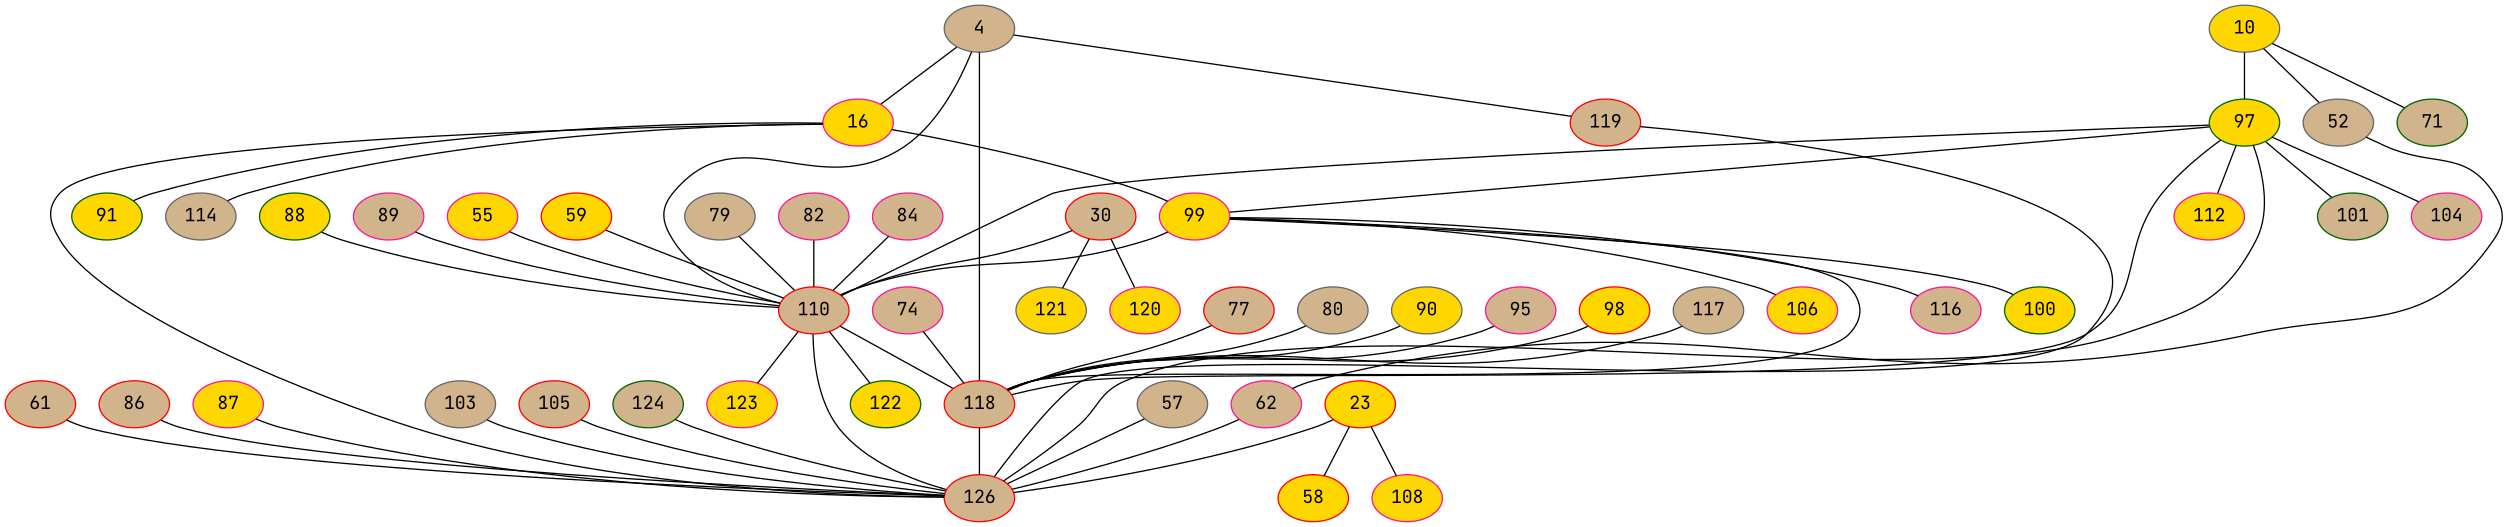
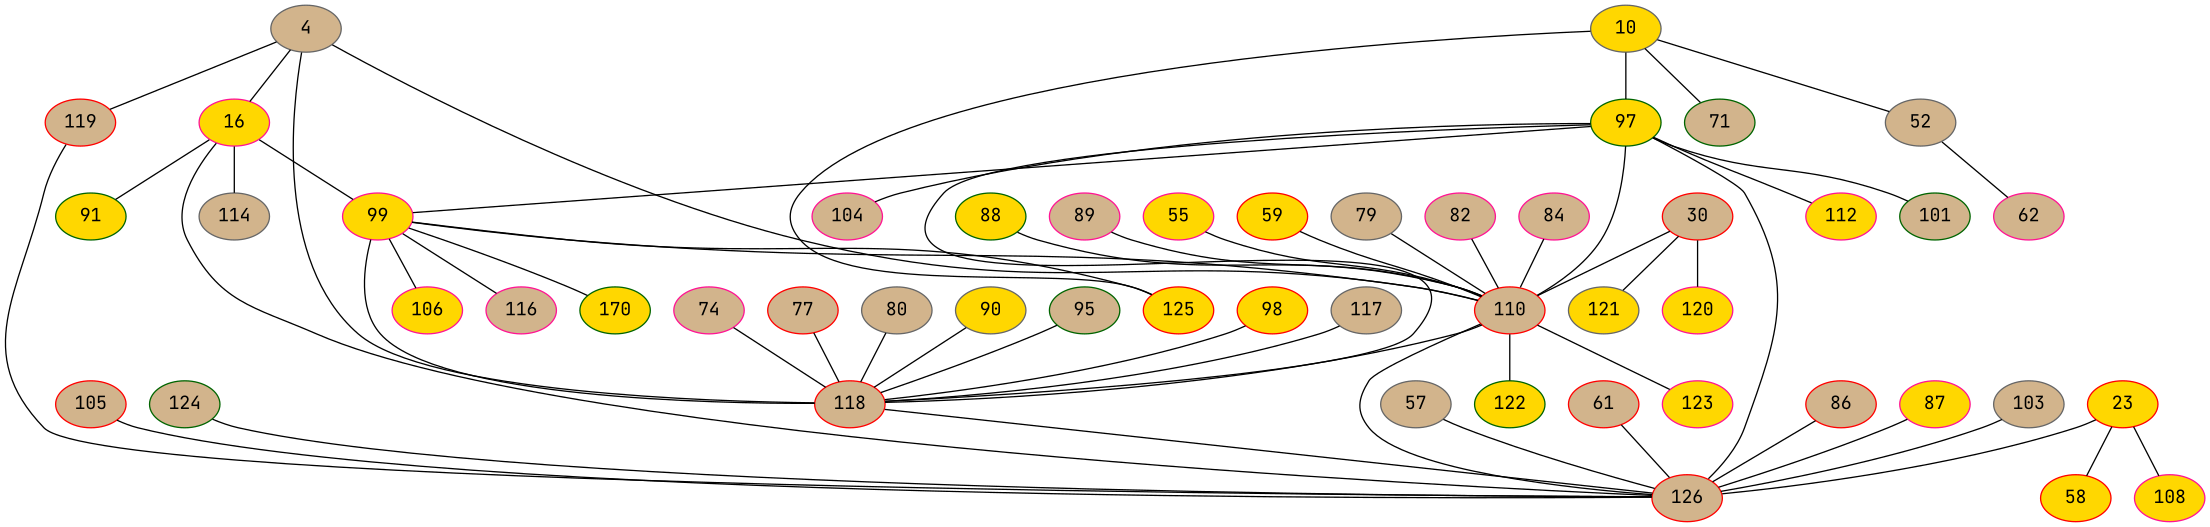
none -> (1179, 310)
(1521, 310) -> (1085, 310)
(2040, 310) -> (615, 310)
(1127, 458) -> none
